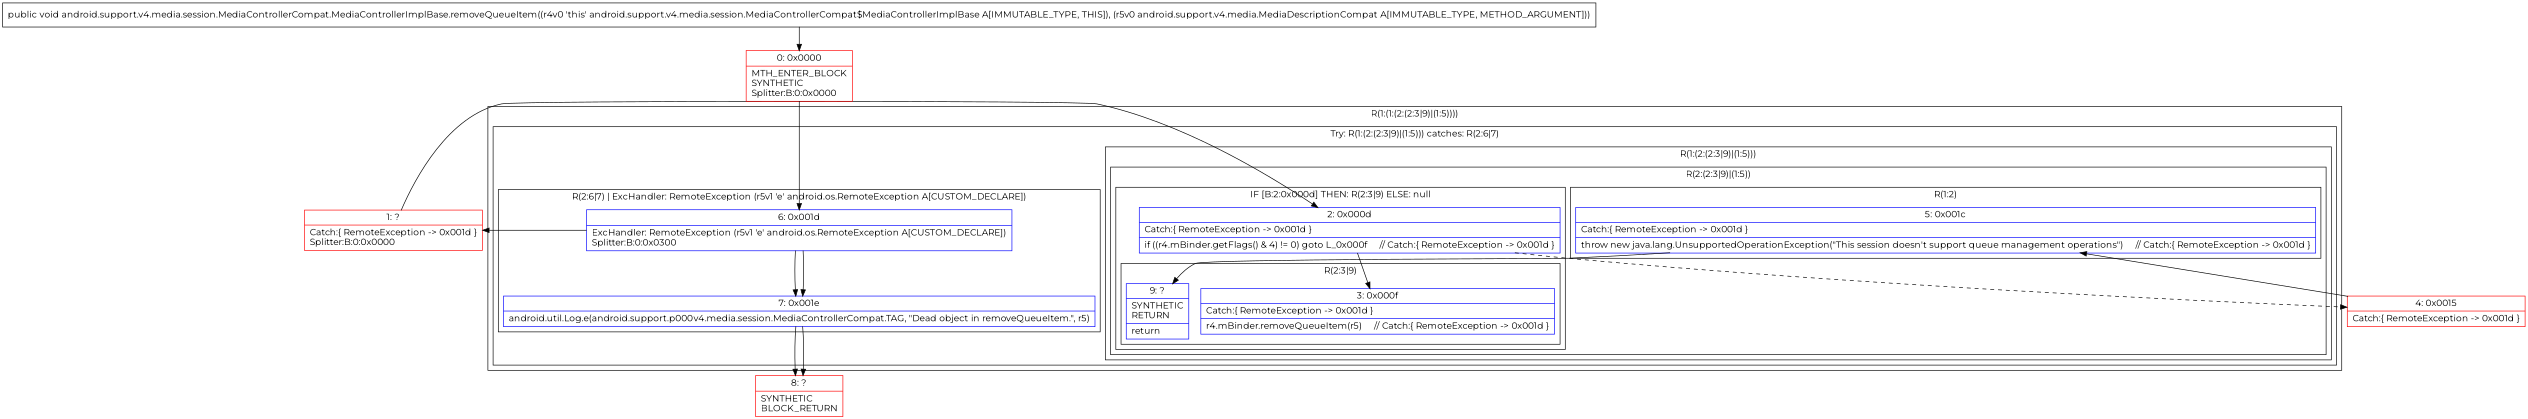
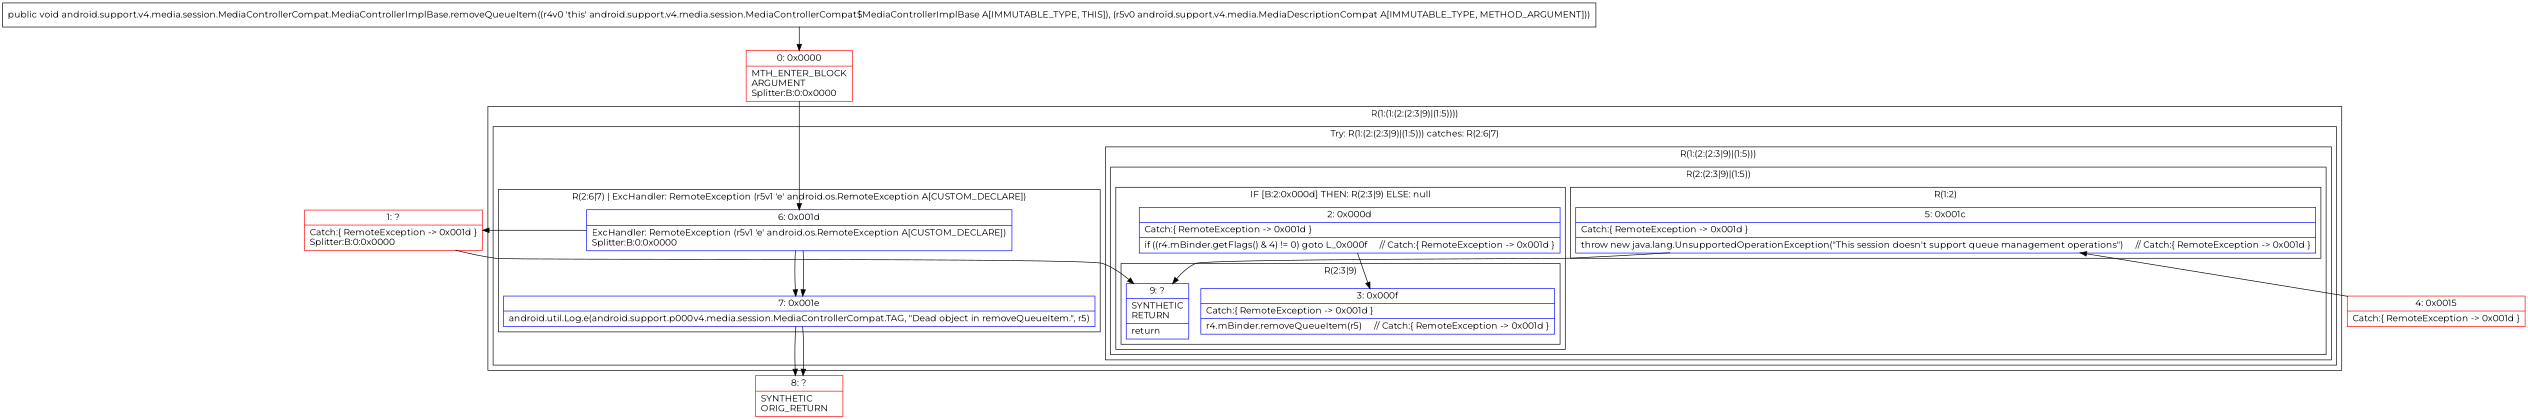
(777, 83) -> (779, 83)
(843, 101) -> (777, 259)
(634, 243) -> (634, 243)
(1927, 285) -> none
(799, 408) -> (794, 408)
